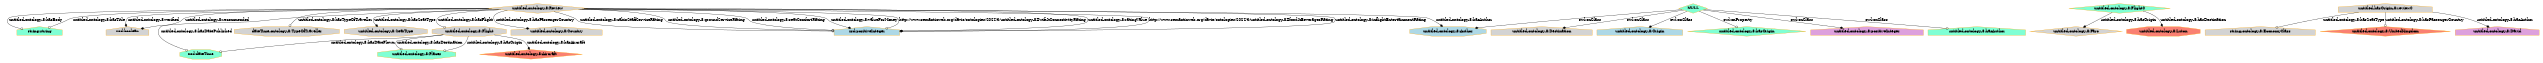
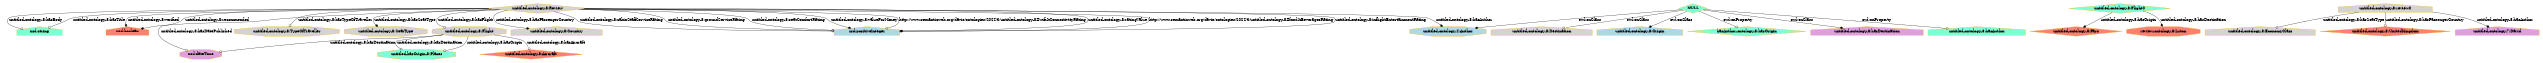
(2385, 8) -> (2385, 8)
(1625, 19) -> (1625, 19)
(1877, 20) -> (1877, 20)
(40, 31) -> (40, 31)
(127, 31) -> (127, 31)
(287, 31) -> (287, 31)
(1448, 31) -> (1448, 31)
(1747, 31) -> (1747, 31)
(1867, 31) -> (1867, 31)
(2076, 31) -> (2076, 31)
(2163, 31) -> (2163, 31)
(2260, 31) -> (2260, 31)
(2497, 31) -> (2497, 31)
(513, 38) -> (513, 38)
(363, 43) -> (363, 43)
(201, 54) -> (201, 54)
(417, 54) -> (417, 54)
